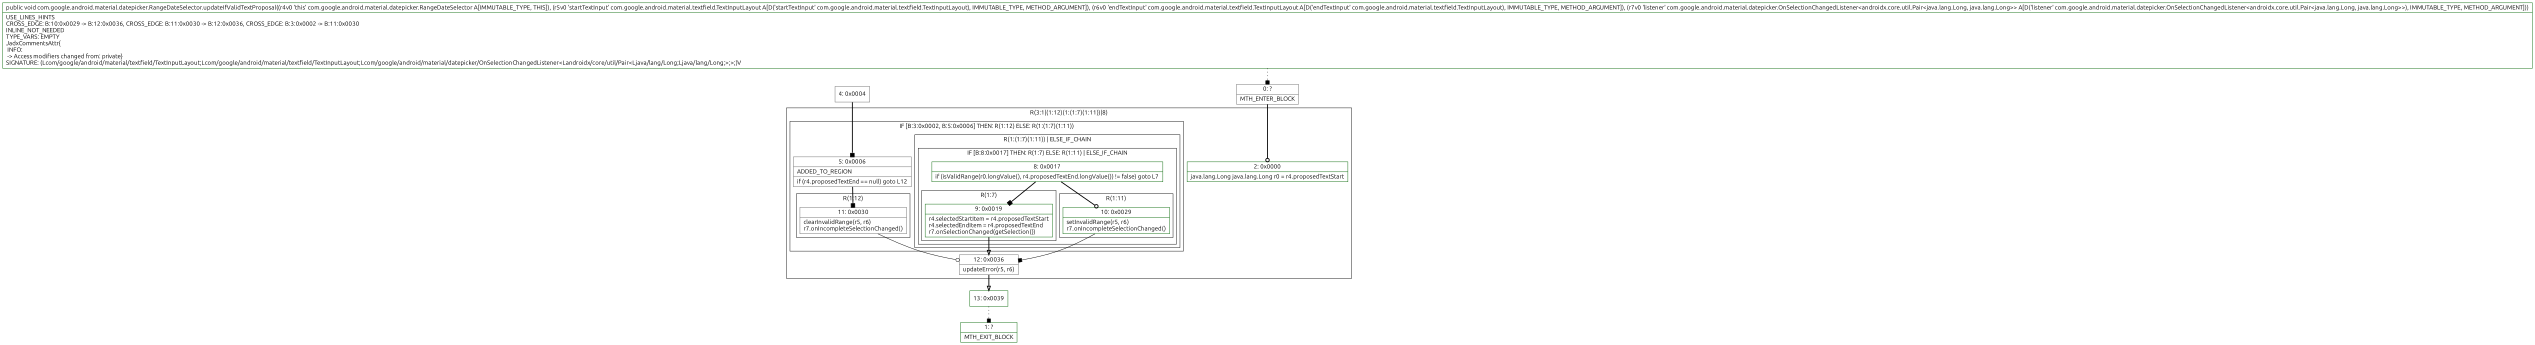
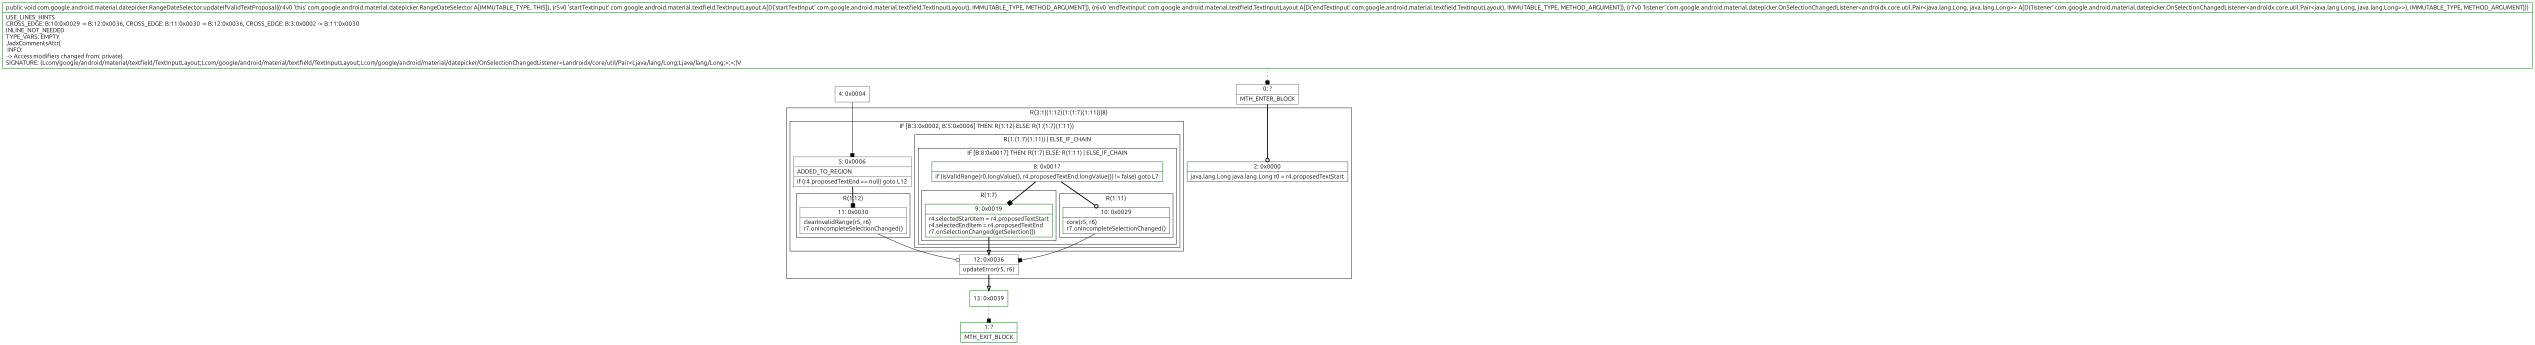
(852, 127) -> (852, 127)
(1098, 222) -> (1082, 222)
